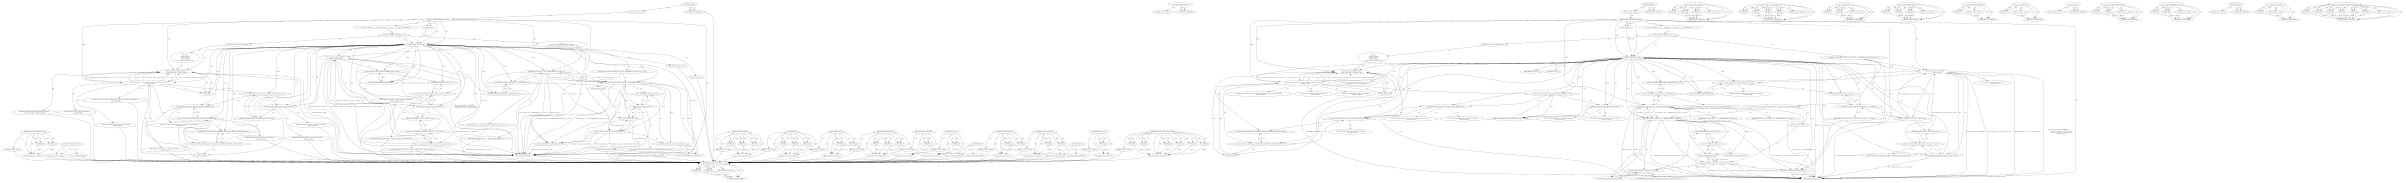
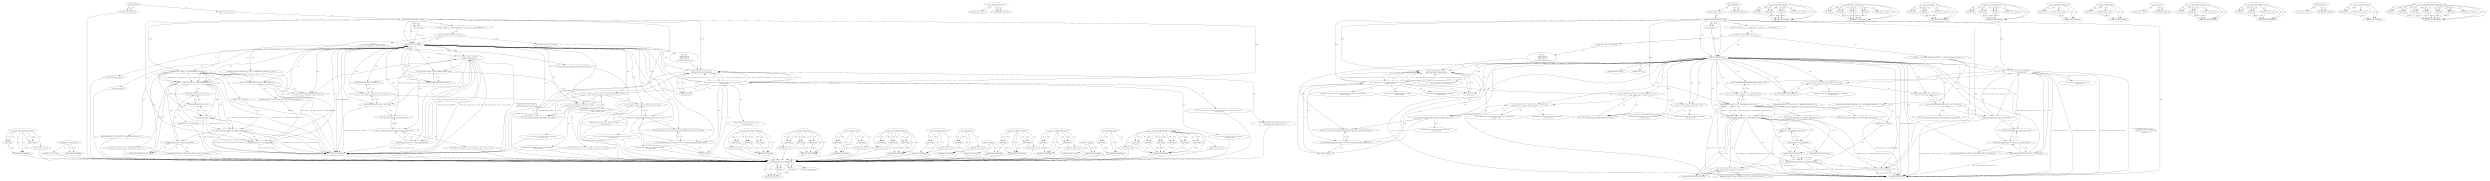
none -> (572, 66)
